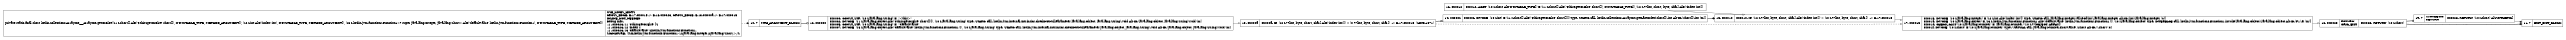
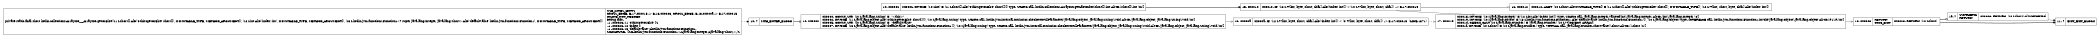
(1705, 13) -> (1464, 7)
(1438, 21) -> none
(780, 23) -> (776, 21)
